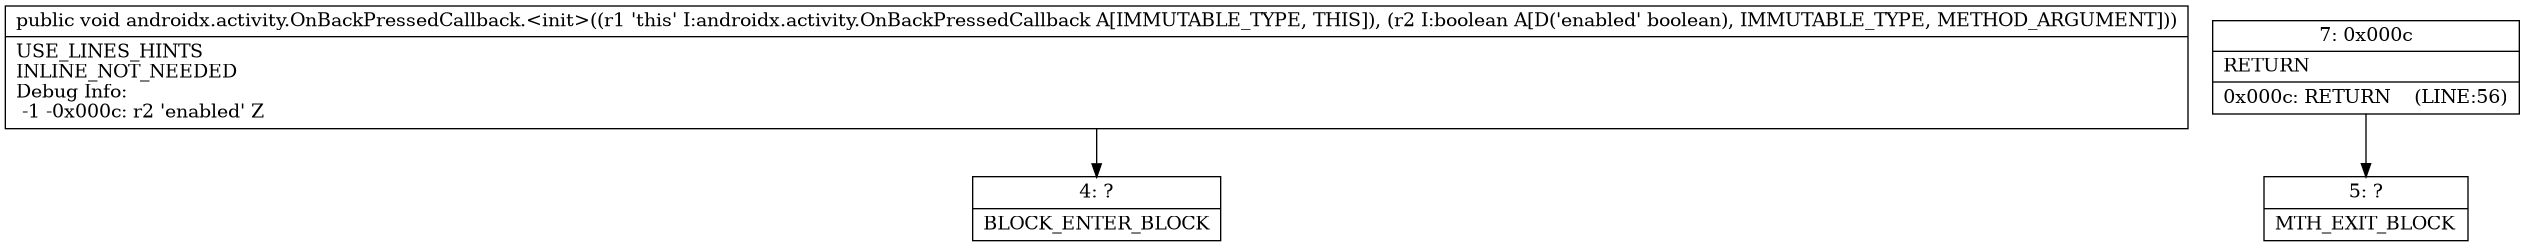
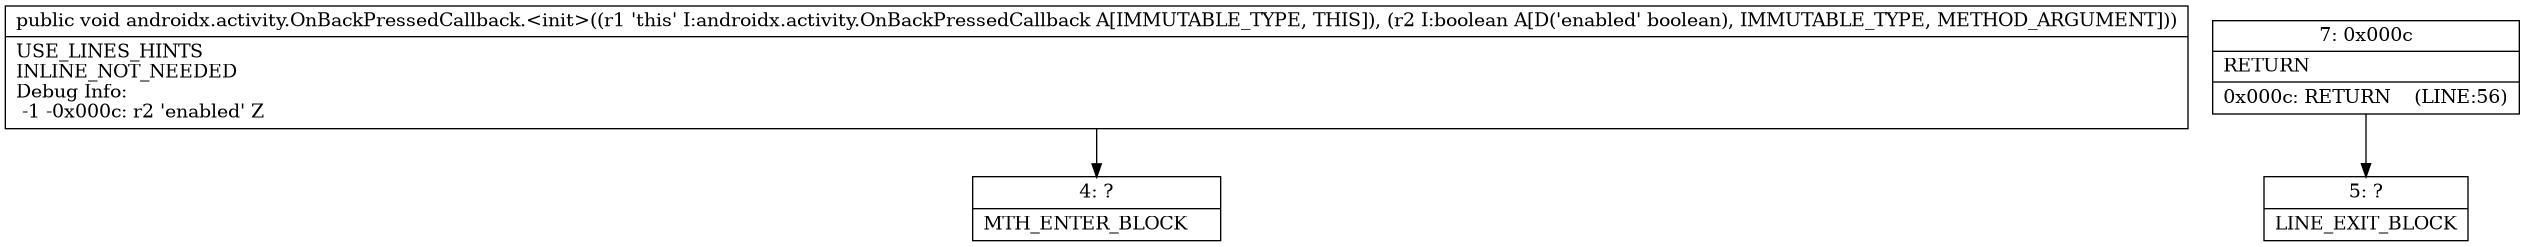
(1097, 224) -> (1086, 224)
(2365, 224) -> (2366, 224)
